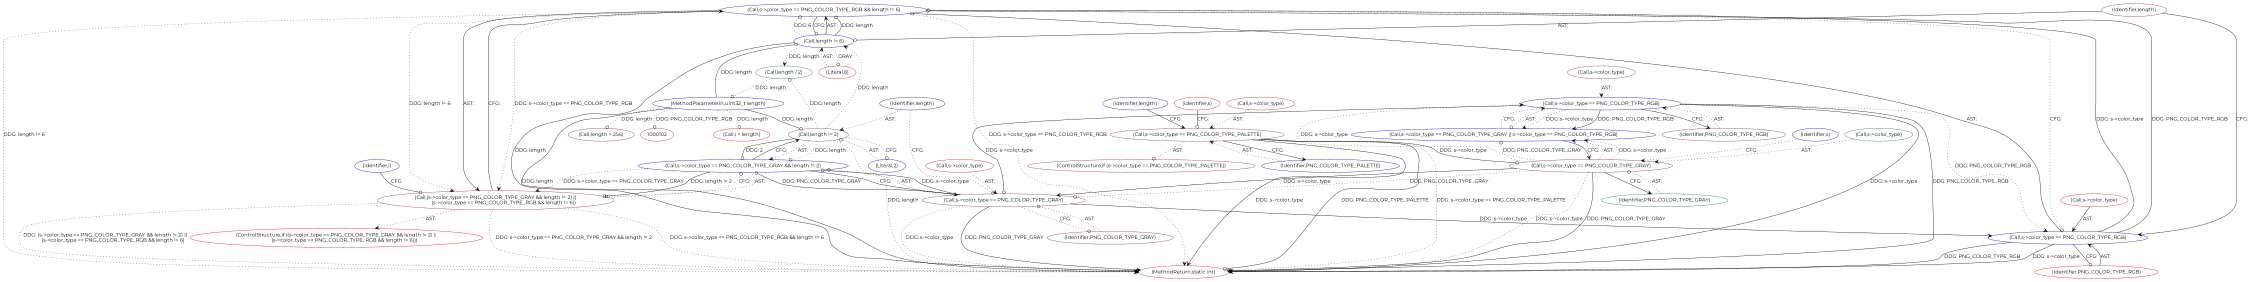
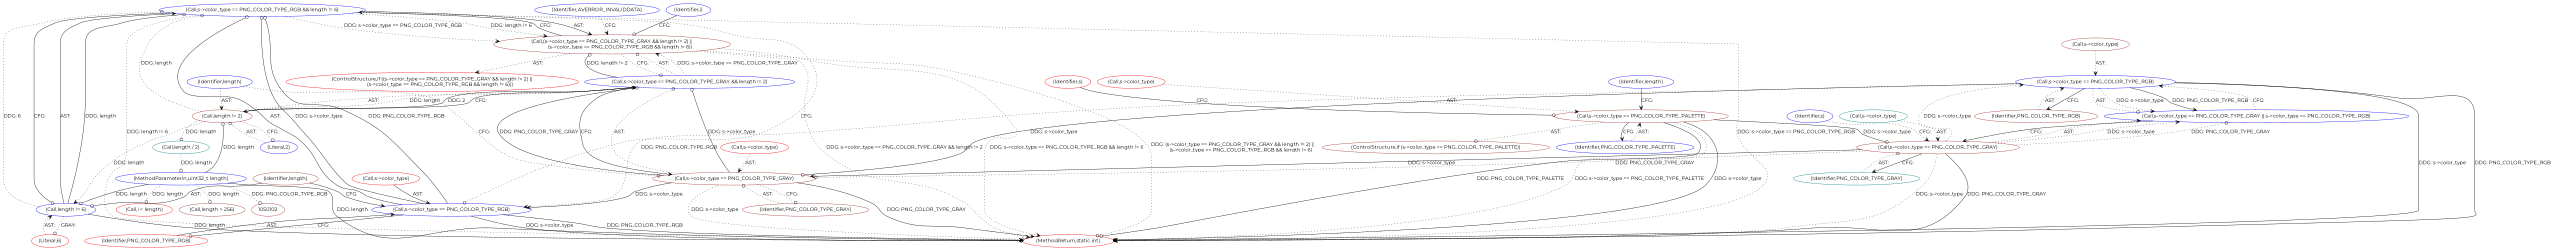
none -> (597, 10)
(791, 52) -> none
(657, 135) -> (268, 210)
(910, 256) -> (140, 65)
